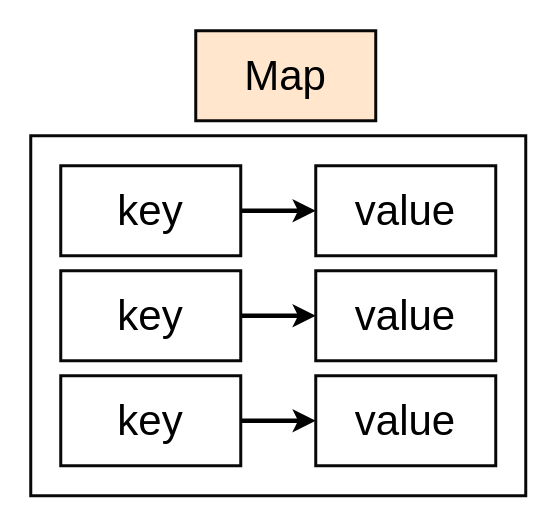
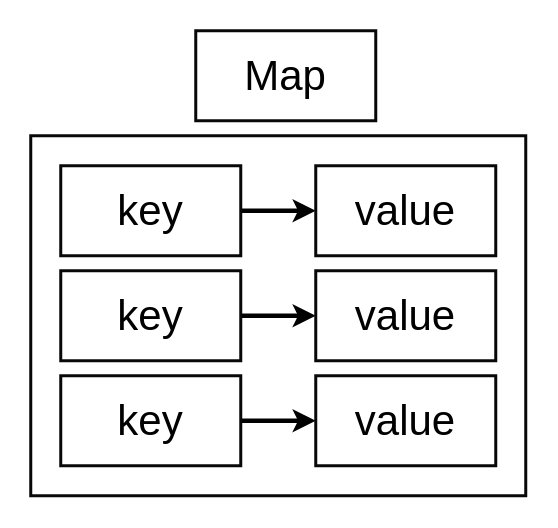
(286, 76) -> (286, 76)
